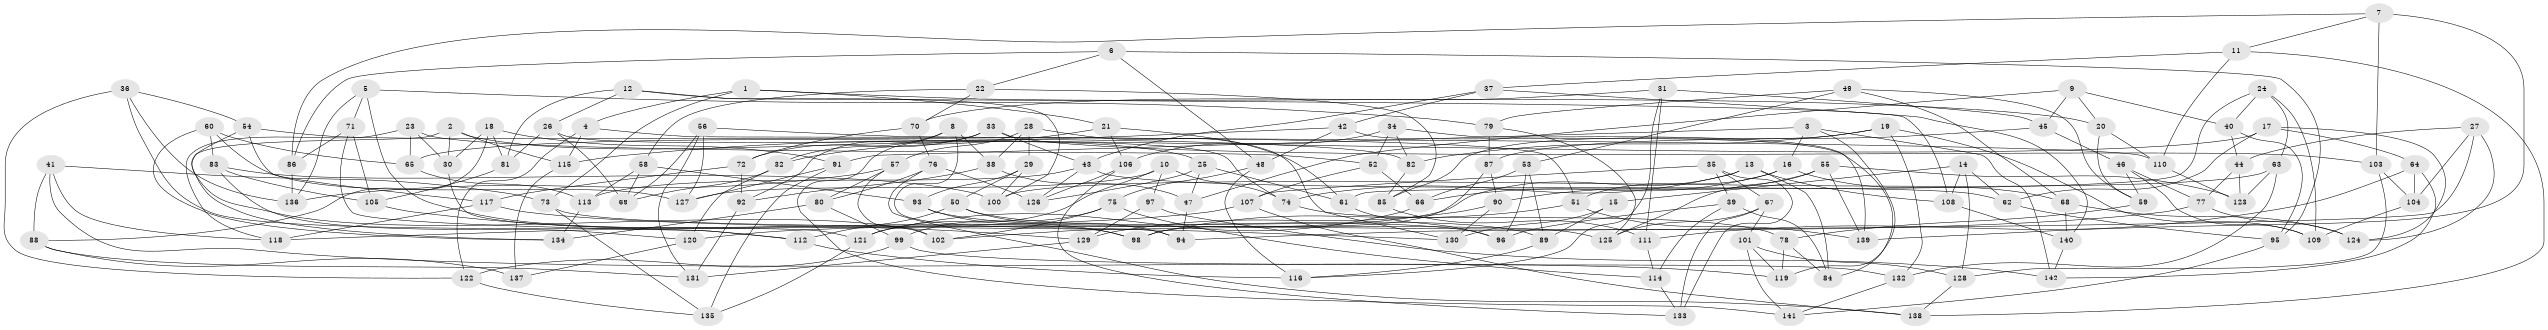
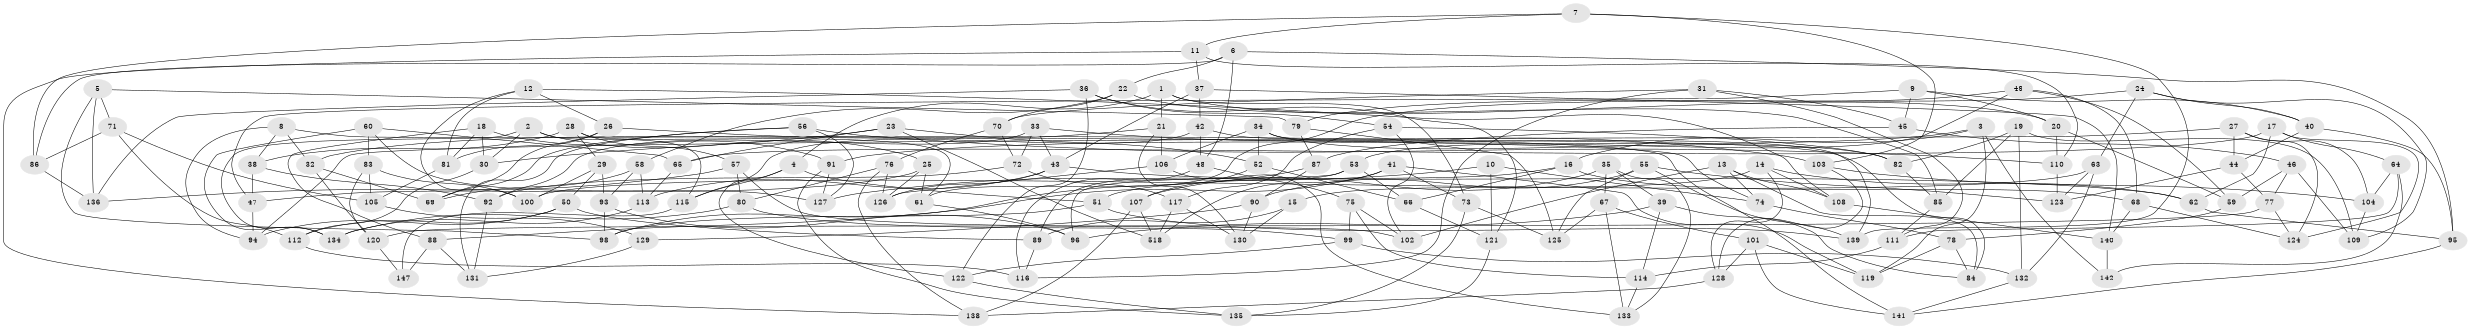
(1151, 203) -> none
(276, 241) -> (1155, 241)
(517, 278) -> (404, 278)
